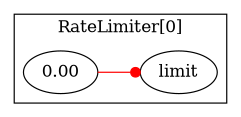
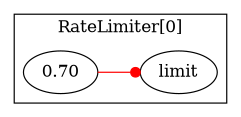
(61, 72) -> (61, 72)
